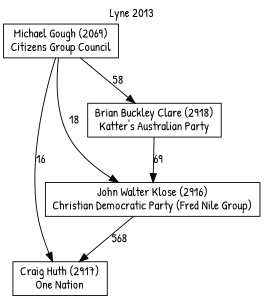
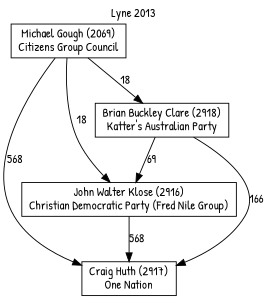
(118, 81) -> (126, 81)
(41, 160) -> (15, 160)
none -> (249, 203)
